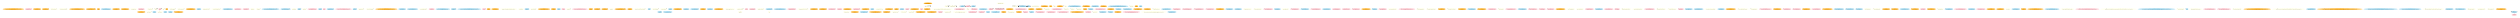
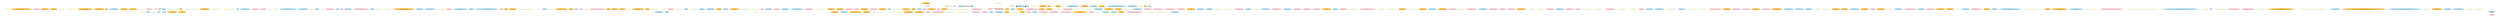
none -> (1132, 6)
(678, 9) -> (693, 9)
(1295, 9) -> none
(1731, 9) -> none
none -> (939, 12)
